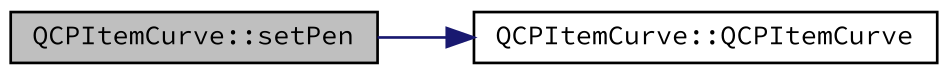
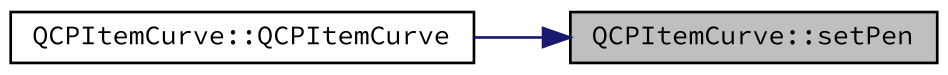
(412, 37) -> (509, 37)
